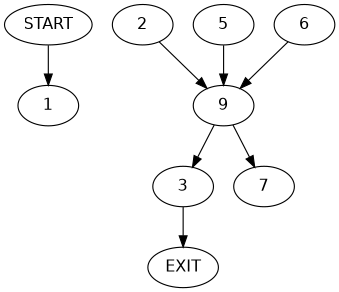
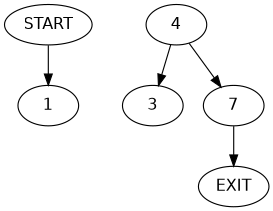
(143, 25) -> none
(224, 25) -> none
(304, 25) -> none
(224, 106) -> (176, 25)
(183, 221) -> (234, 141)
